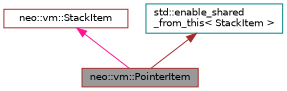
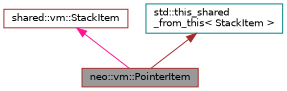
(66, 19) -> (66, 19)
(214, 19) -> (214, 19)
